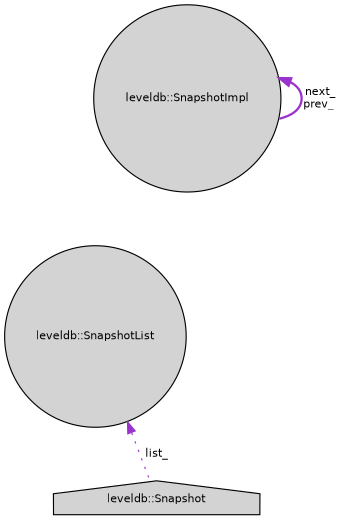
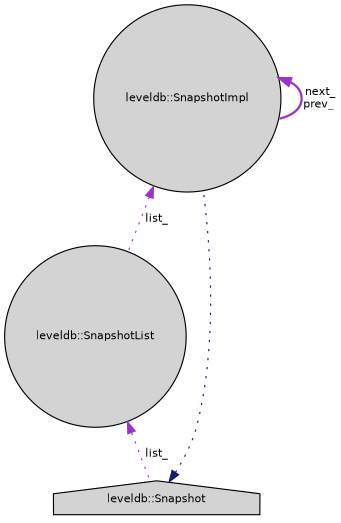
none -> (139, 224)
none -> (210, 335)
